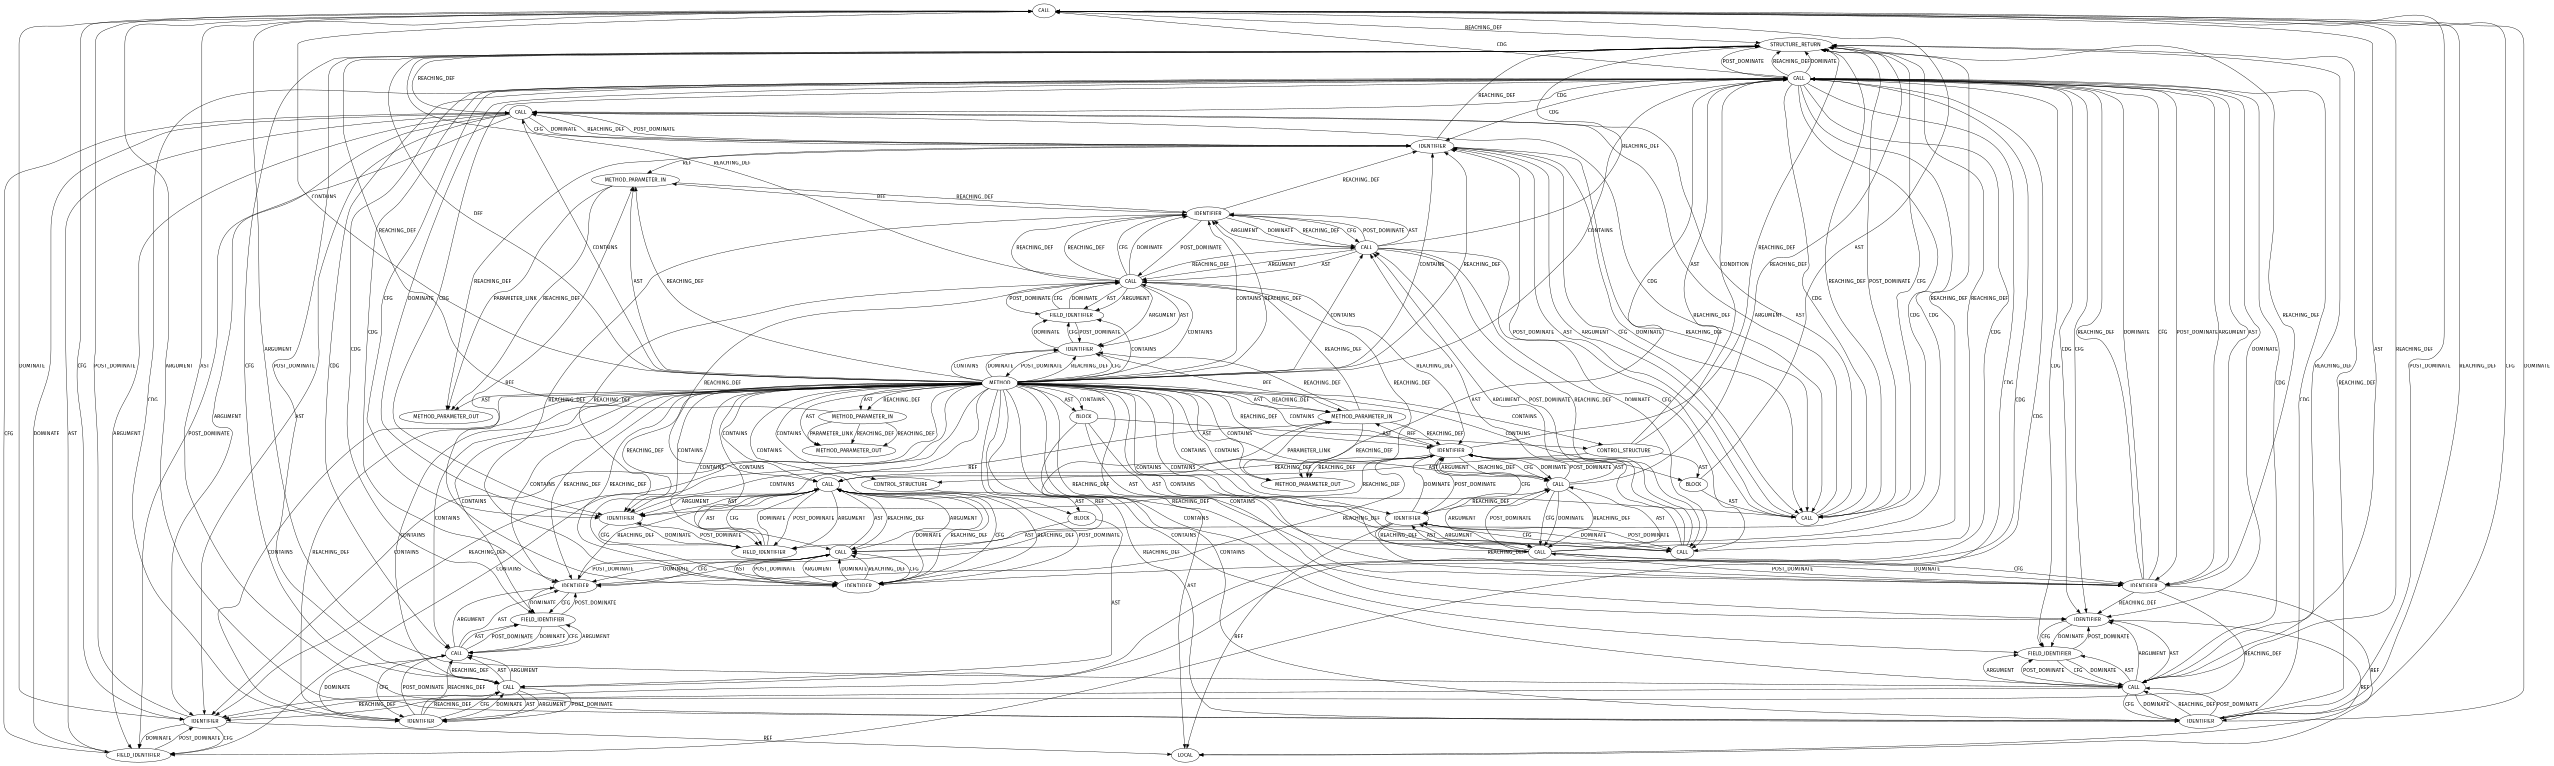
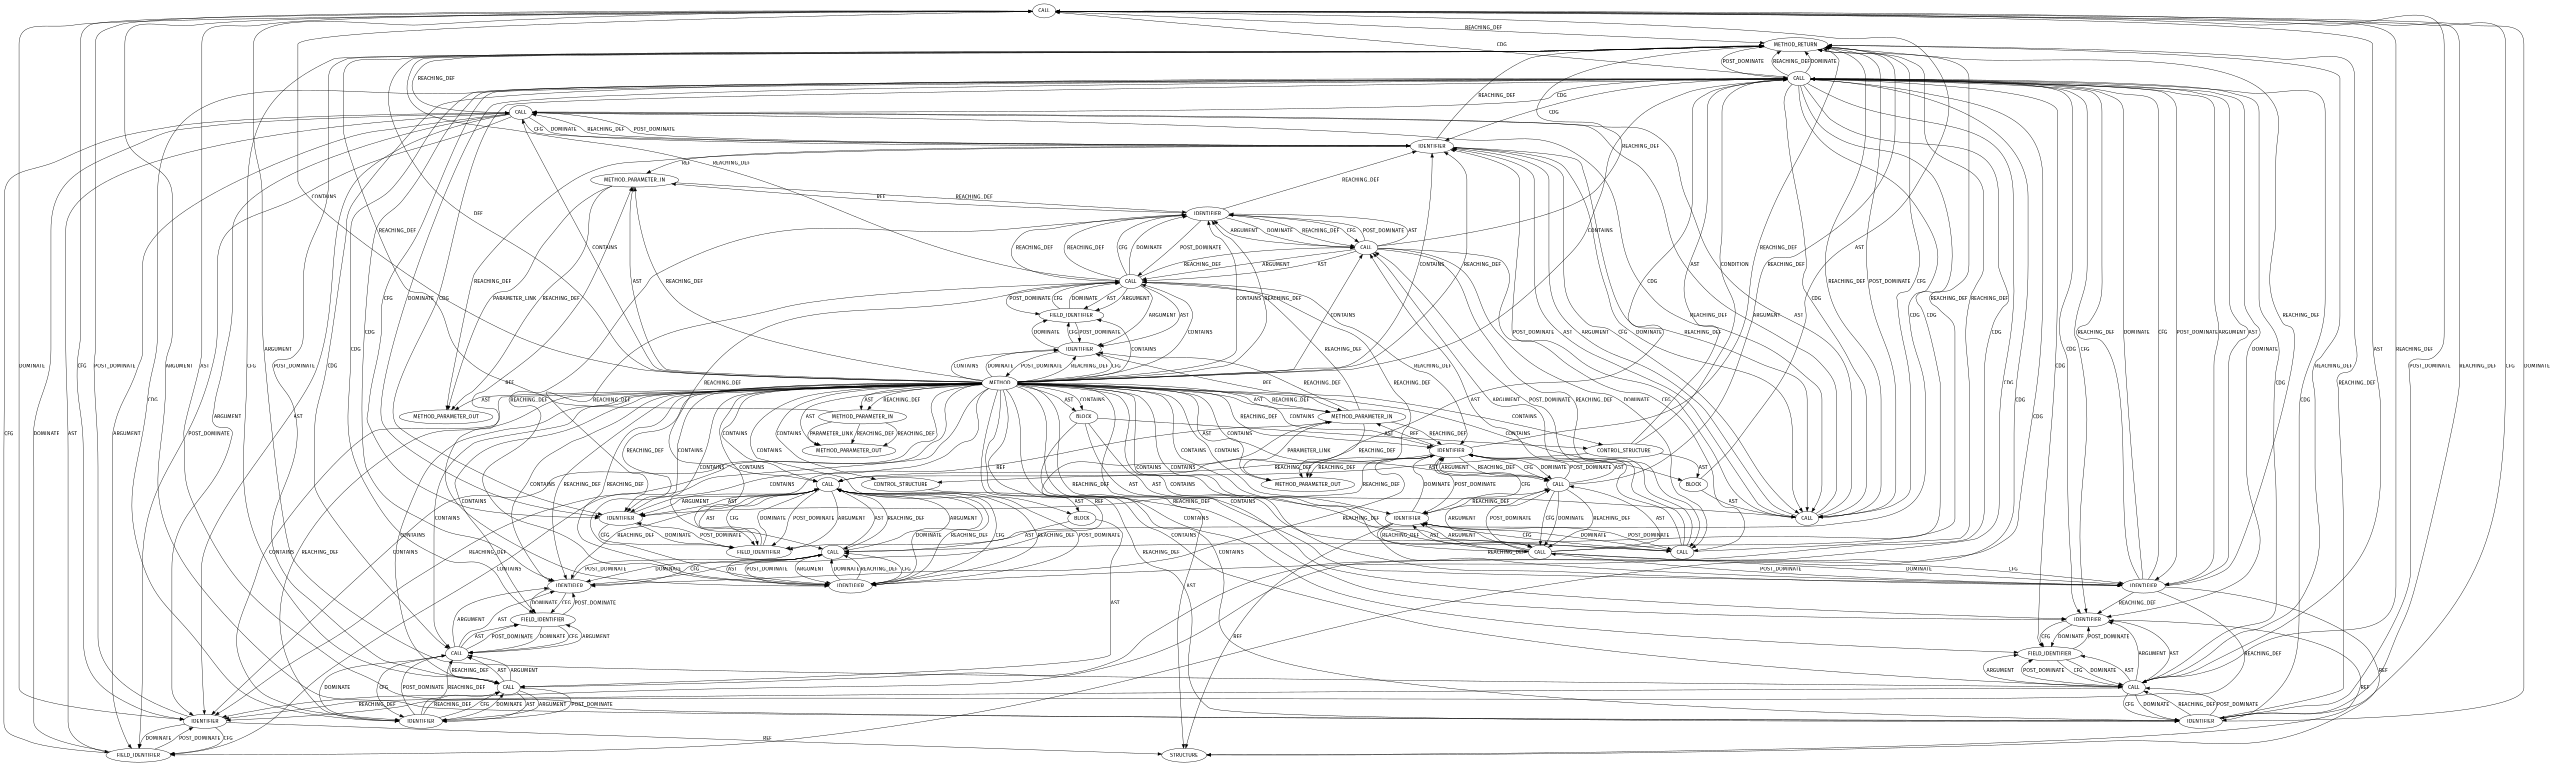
(1796, 45) -> (1796, 45)
(1185, 755) -> (1184, 755)
